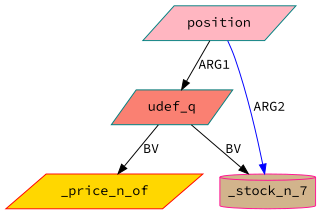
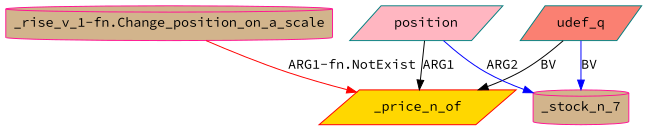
none -> (169, 23)
(198, 61) -> (422, 60)
(216, 146) -> (581, 60)
